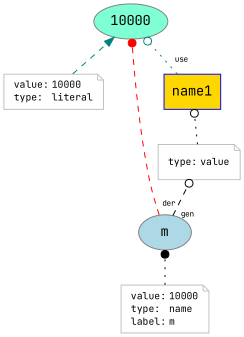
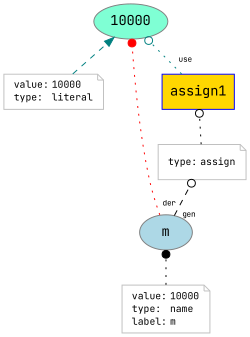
(192, 92) -> (198, 92)
(141, 132) -> (141, 132)
(215, 162) -> (218, 162)
